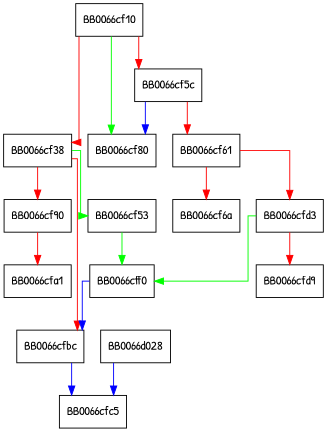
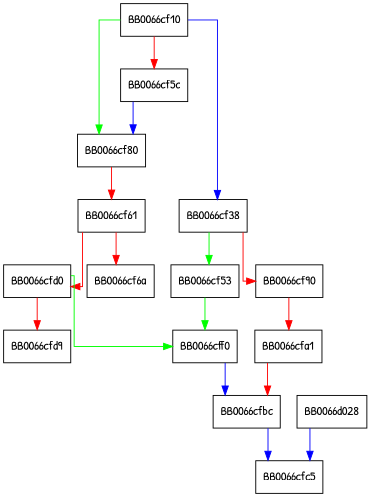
(79, 90) -> (217, 90)
(187, 113) -> (112, 179)
(290, 216) -> (37, 281)
(77, 237) -> (268, 374)
